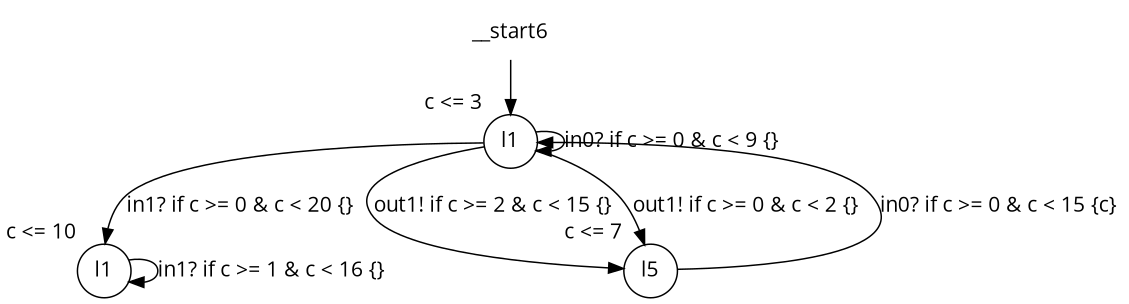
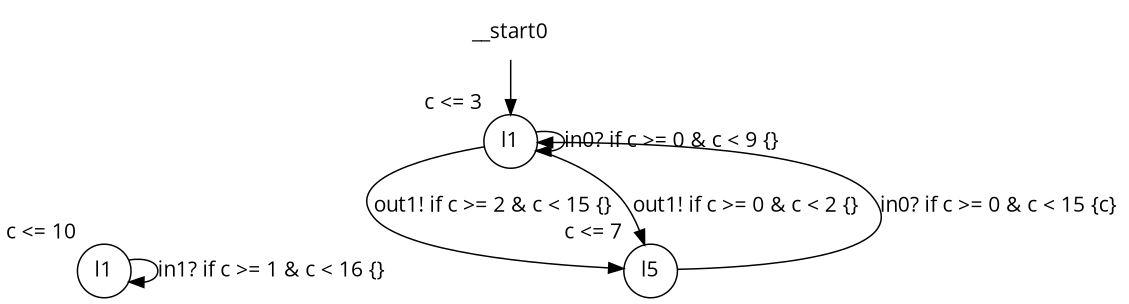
(511, 33) -> (511, 33)
(282, 154) -> none
